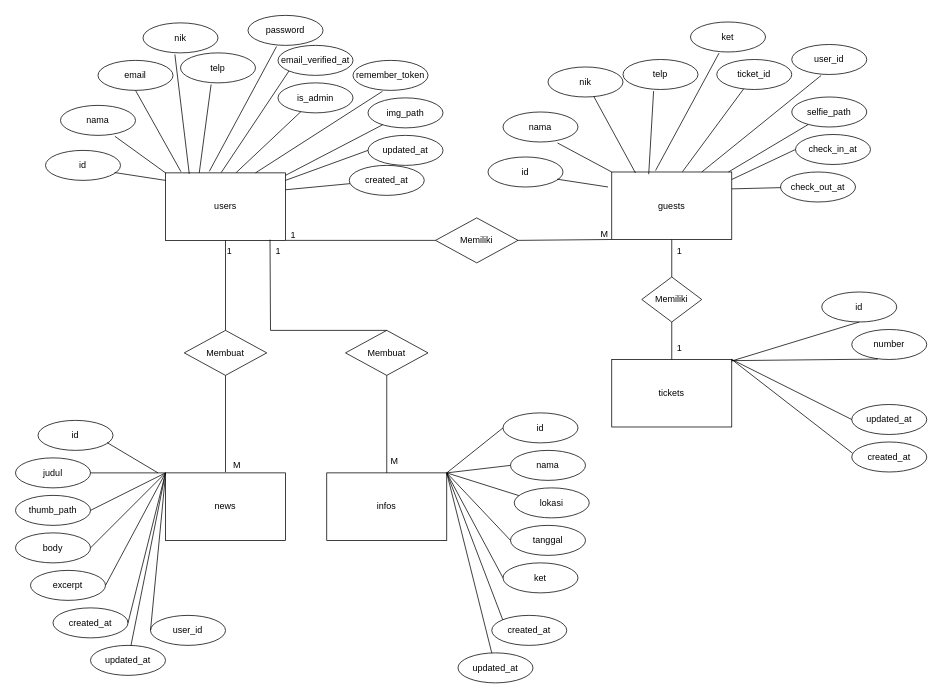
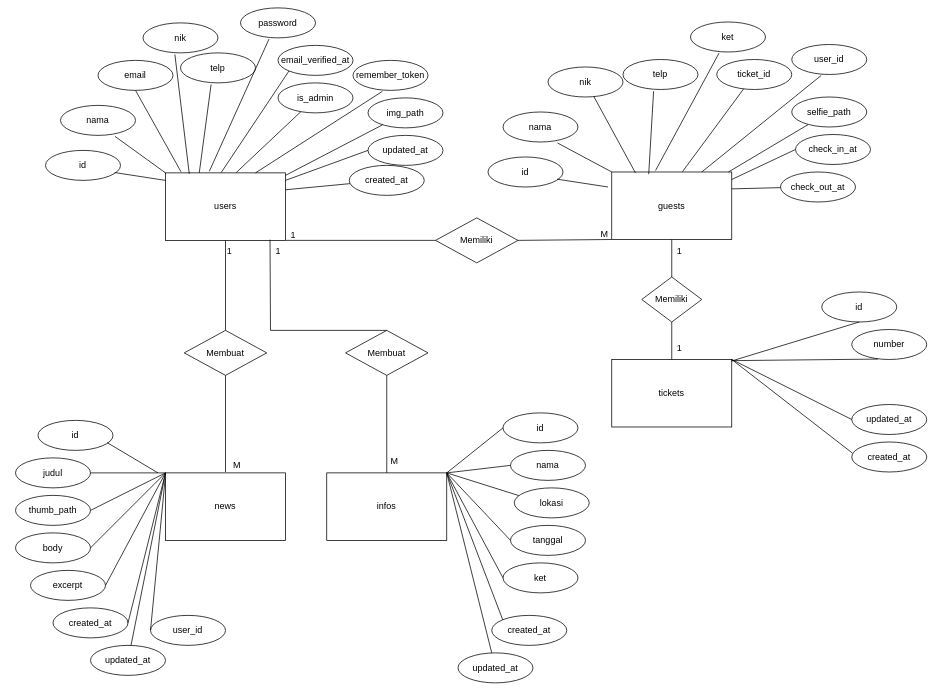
(285, 30) -> (278, 23)
